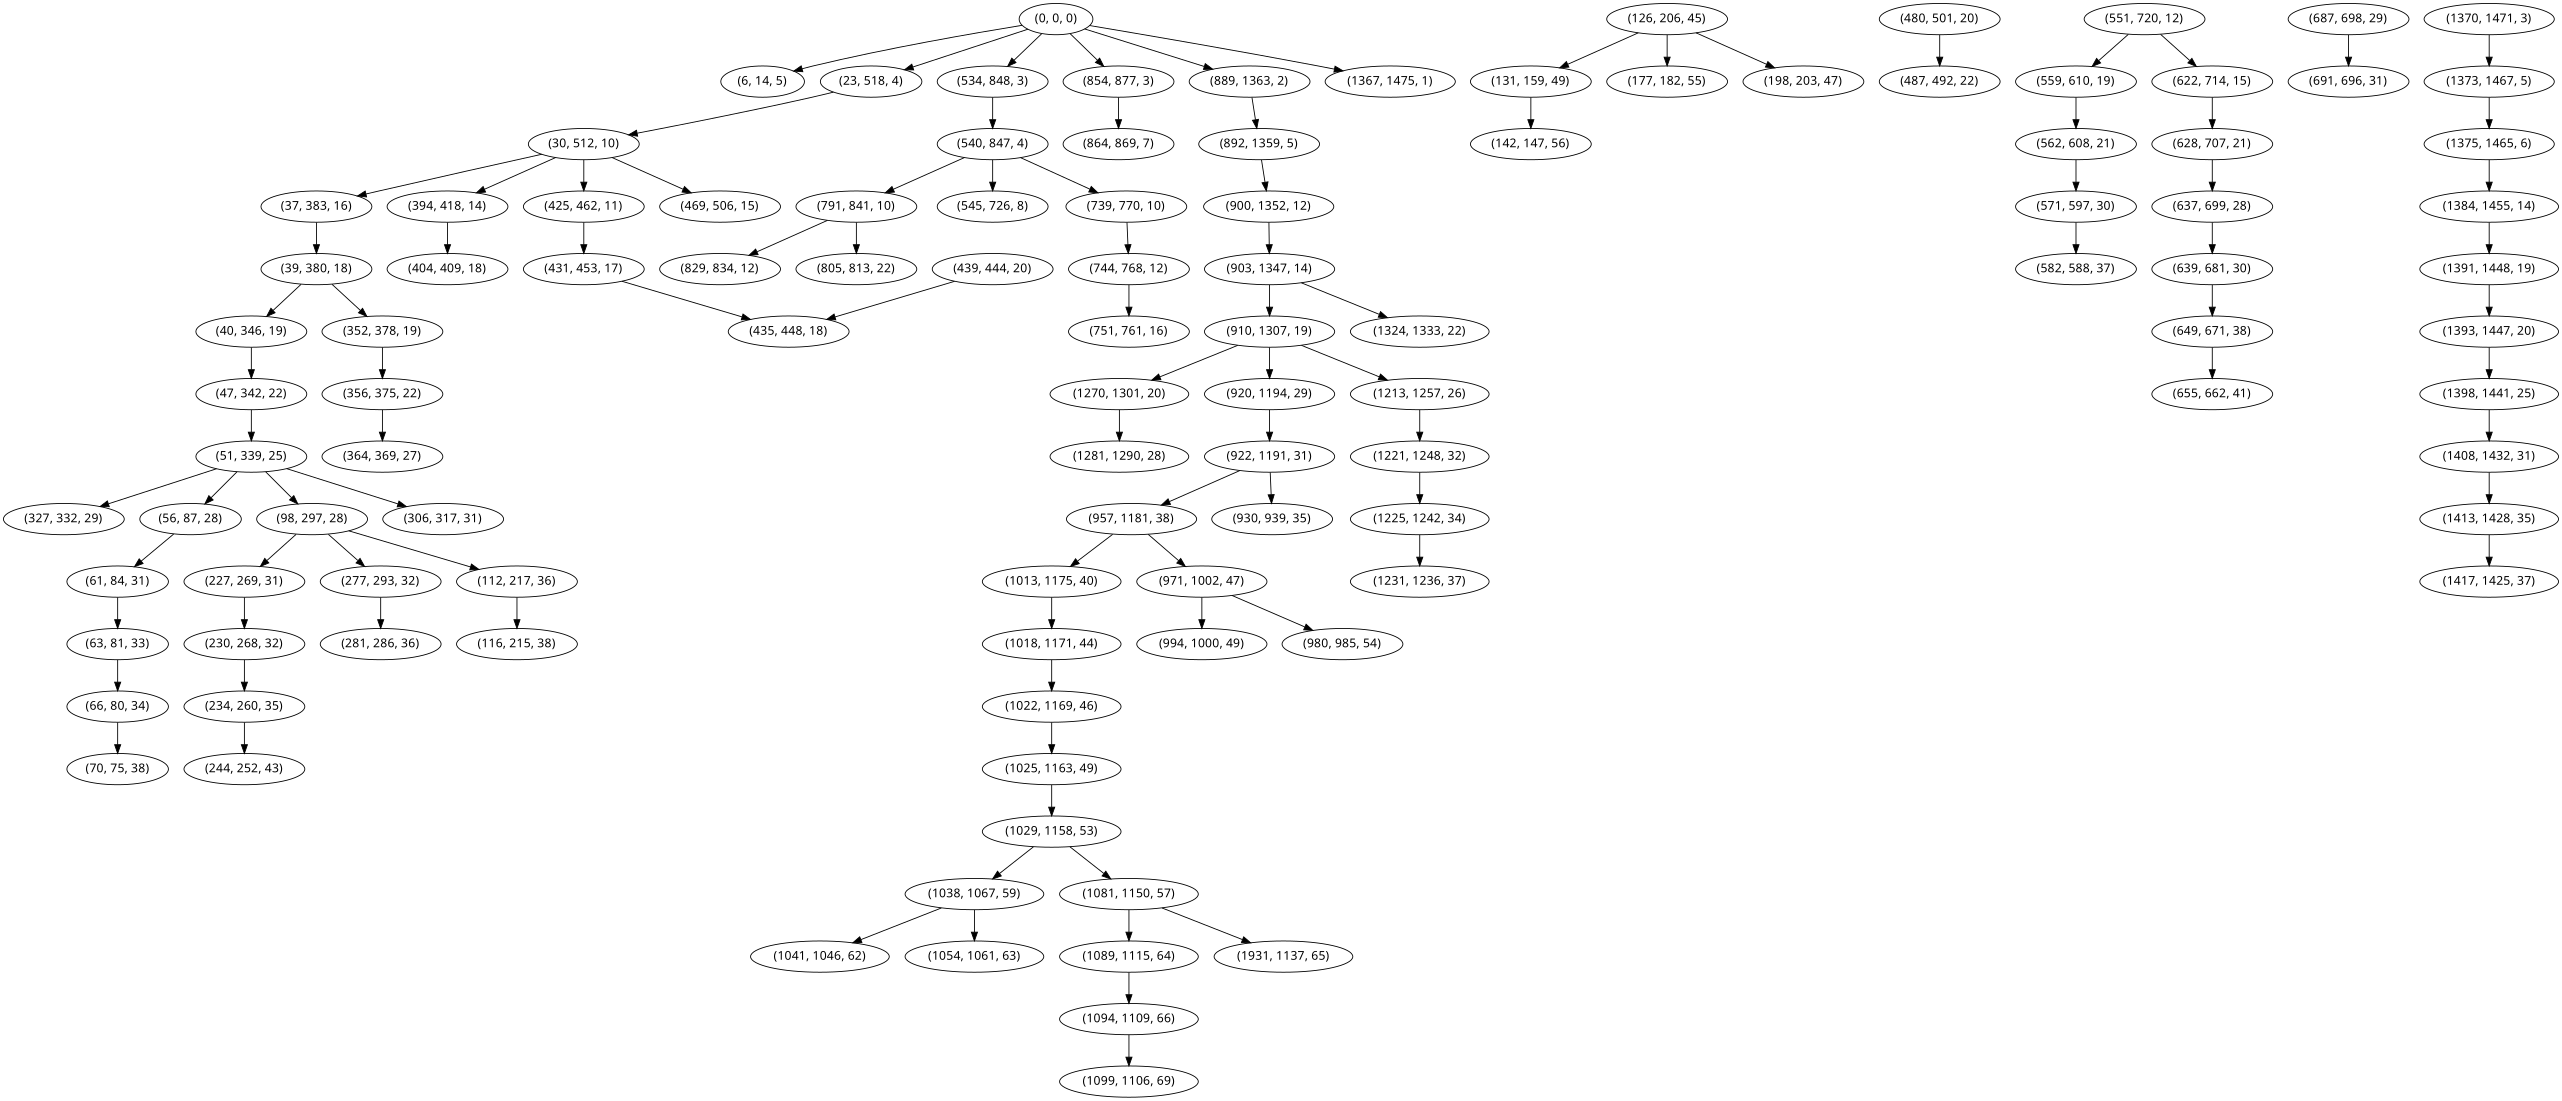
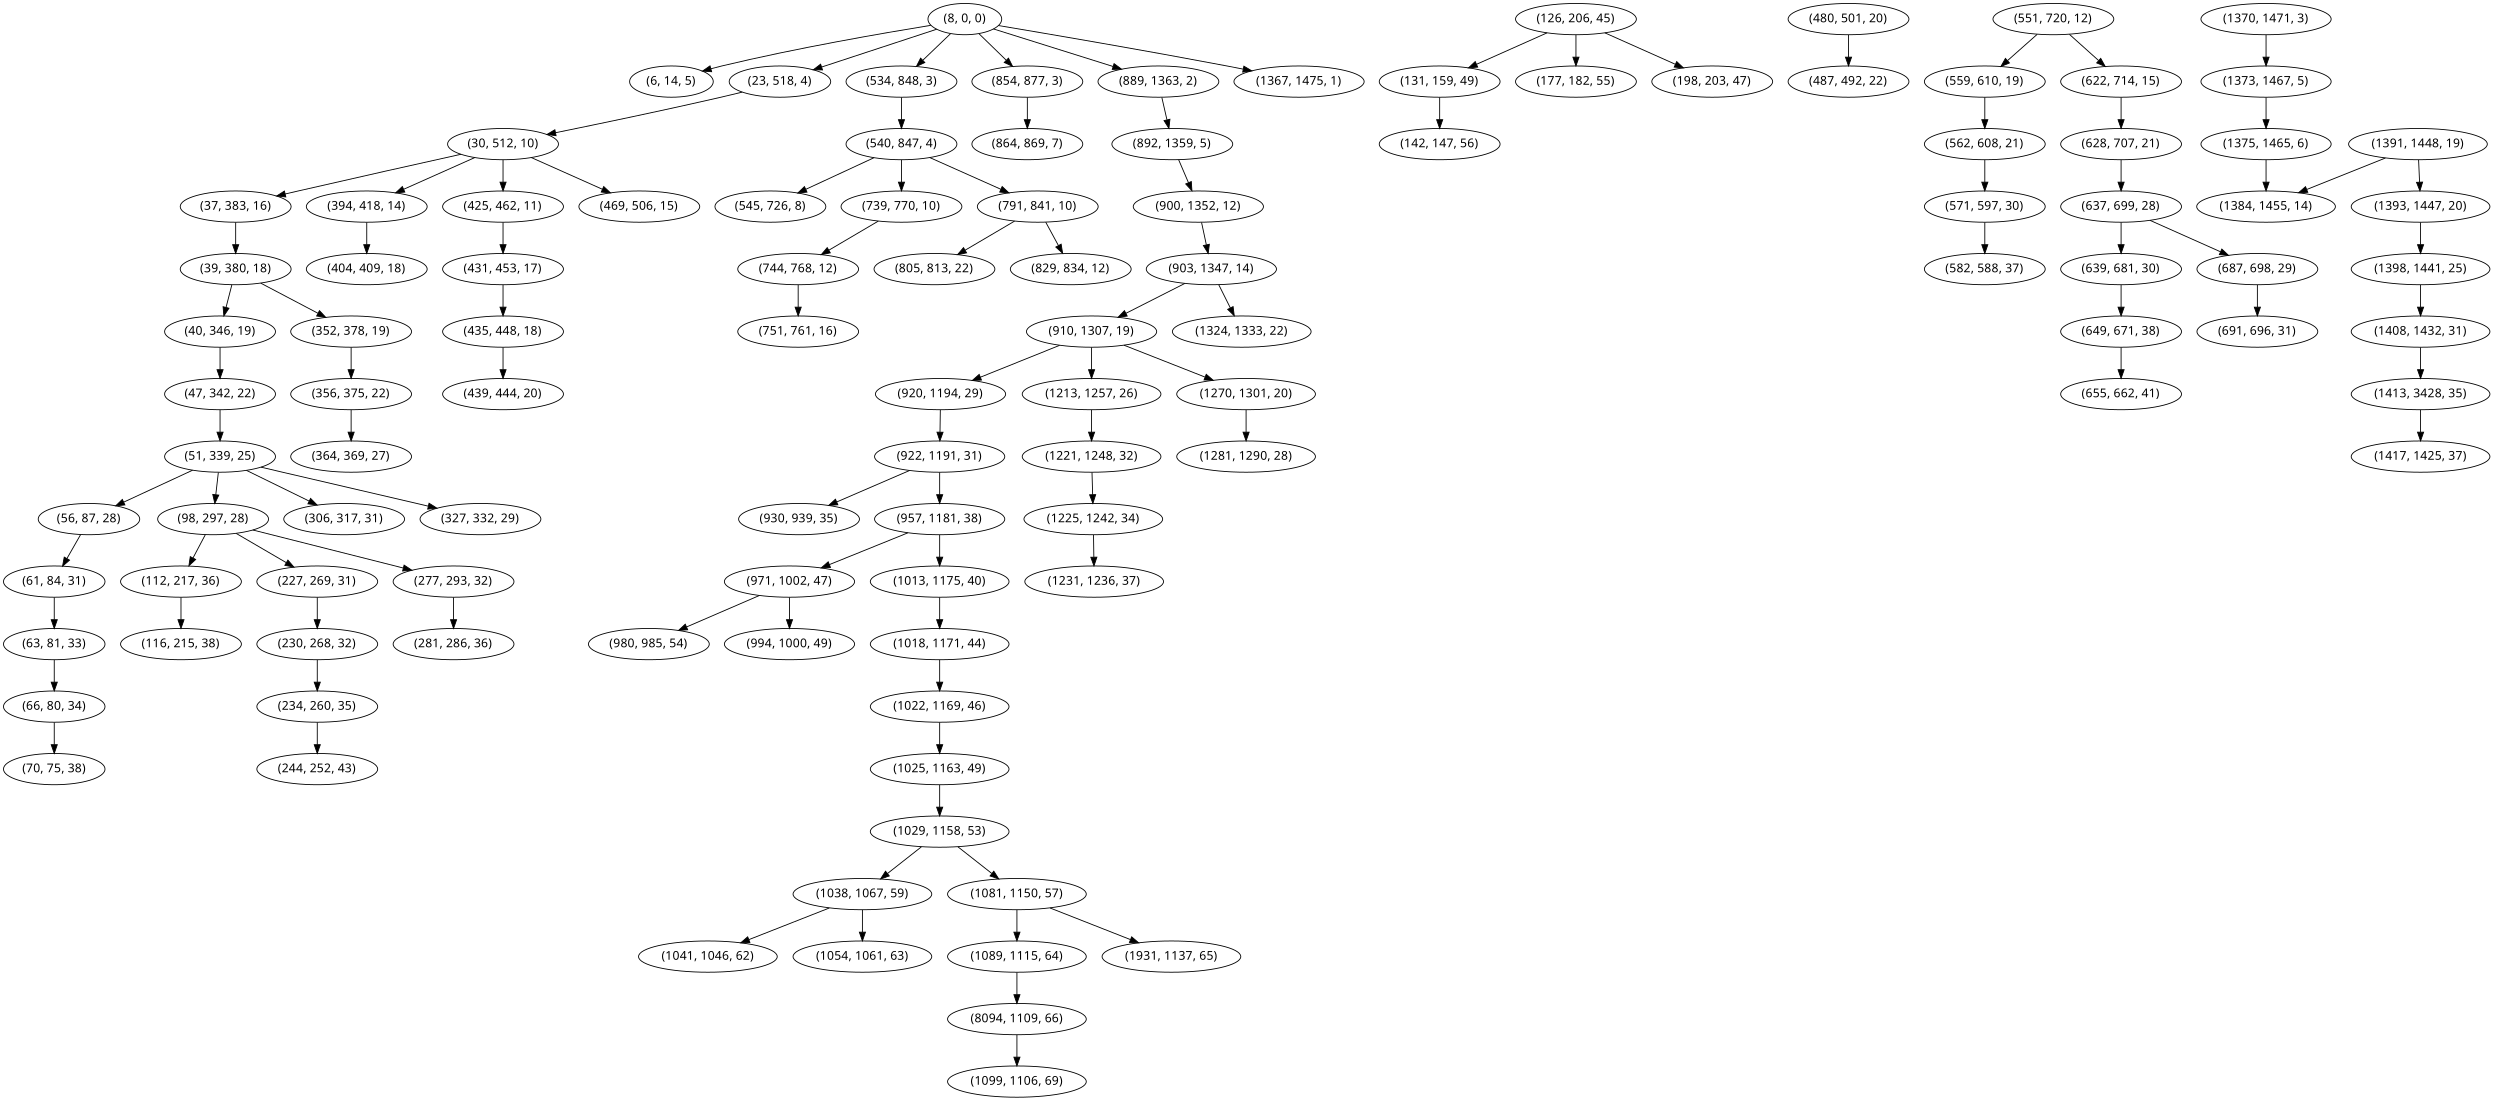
(1056, 19) -> (965, 19)
(2489, 234) -> (2346, 174)
none -> (2185, 236)
(895, 299) -> (503, 359)
(2489, 519) -> (2421, 394)
(1129, 1019) -> (1017, 1019)
